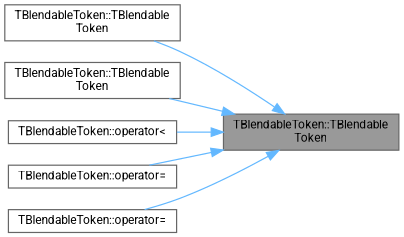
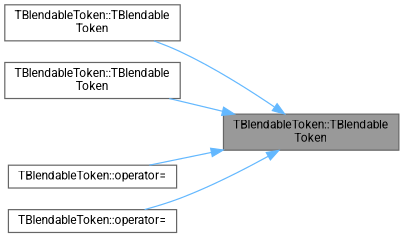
(93, 132) -> none
